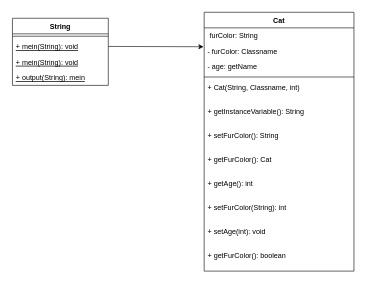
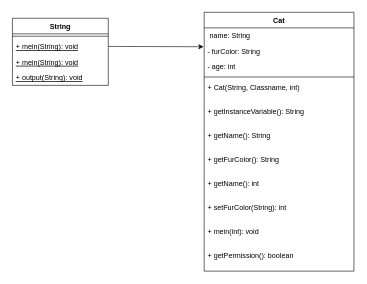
(236, 36) -> (229, 36)
(246, 52) -> (240, 52)
(234, 67) -> (225, 67)
(55, 78) -> (55, 78)
(250, 136) -> (243, 136)
(245, 160) -> (250, 160)
(235, 184) -> (237, 184)
(242, 232) -> (237, 232)
(252, 256) -> (255, 256)
